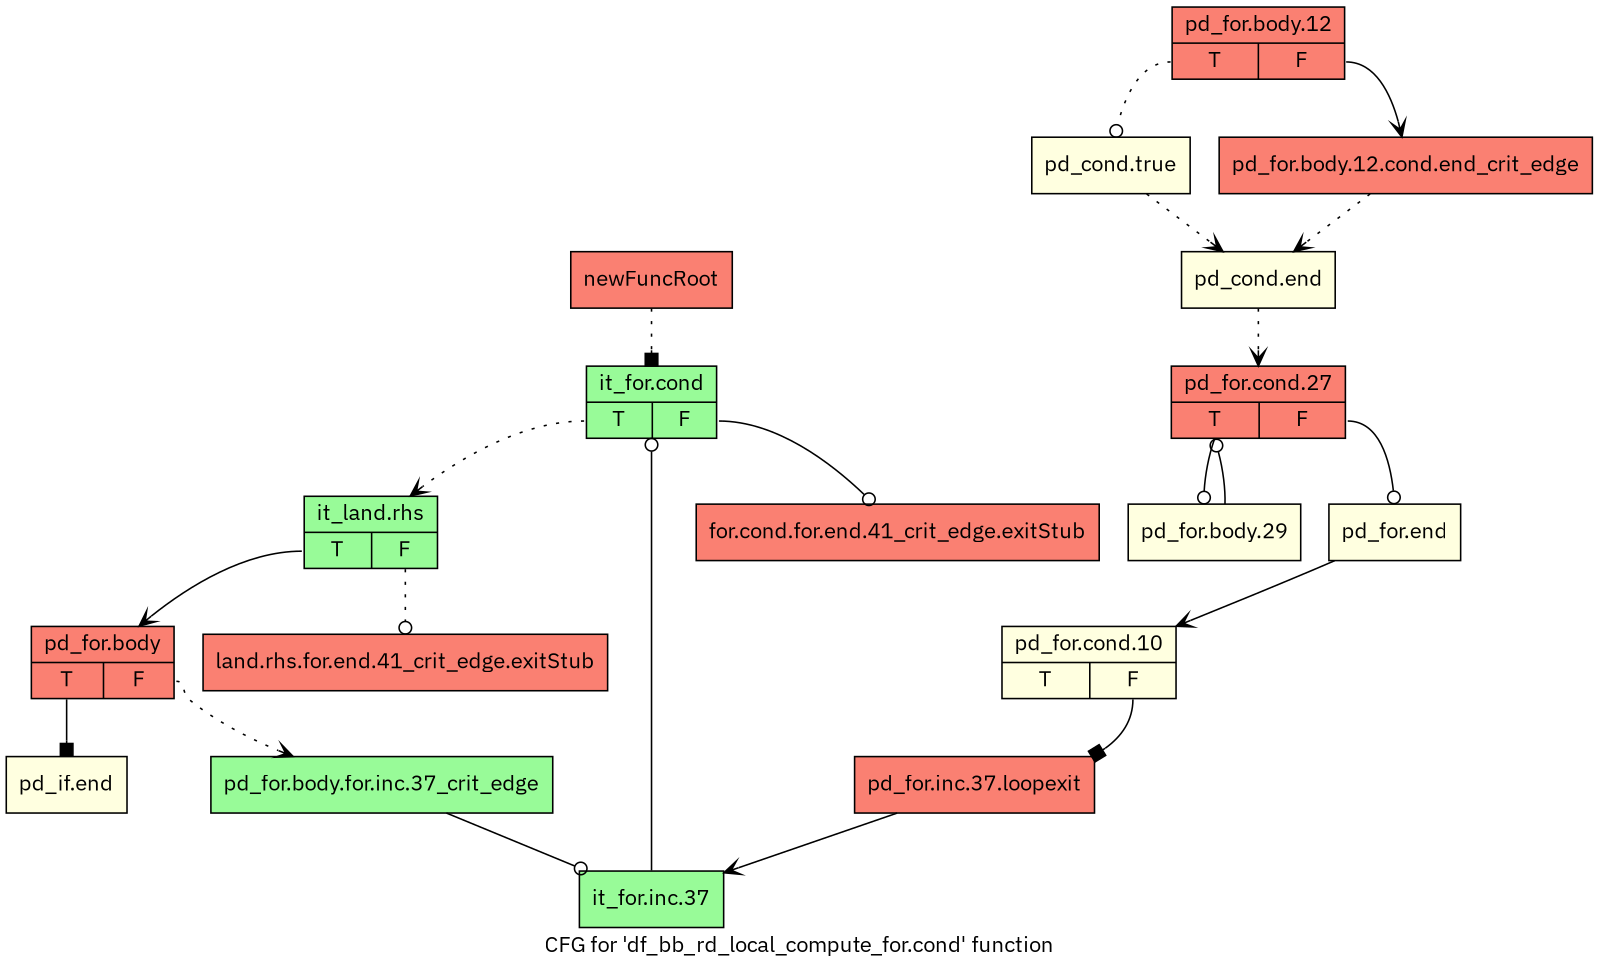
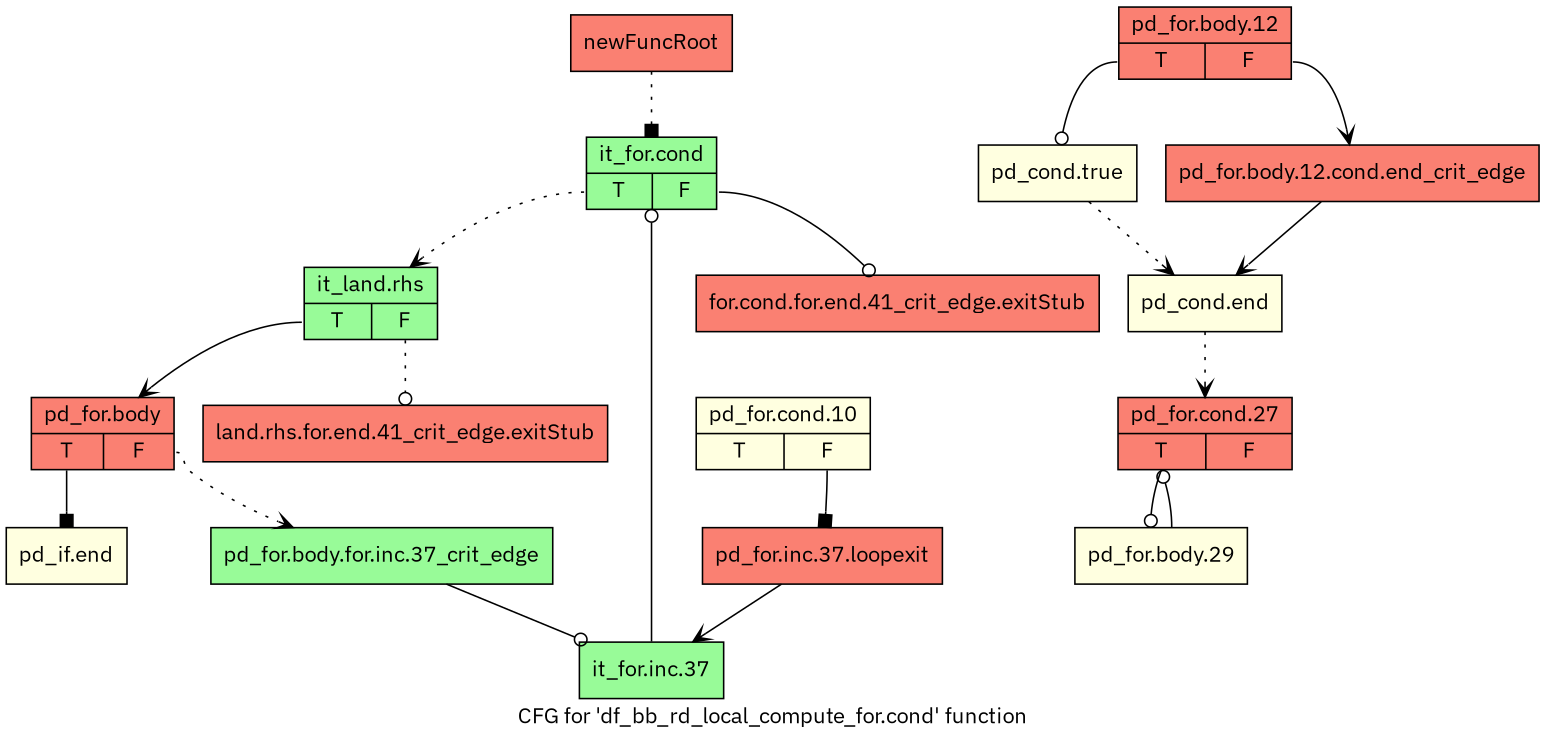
(1135, 84) -> (1079, 87)
(1338, 218) -> (1285, 233)
(1395, 532) -> none
